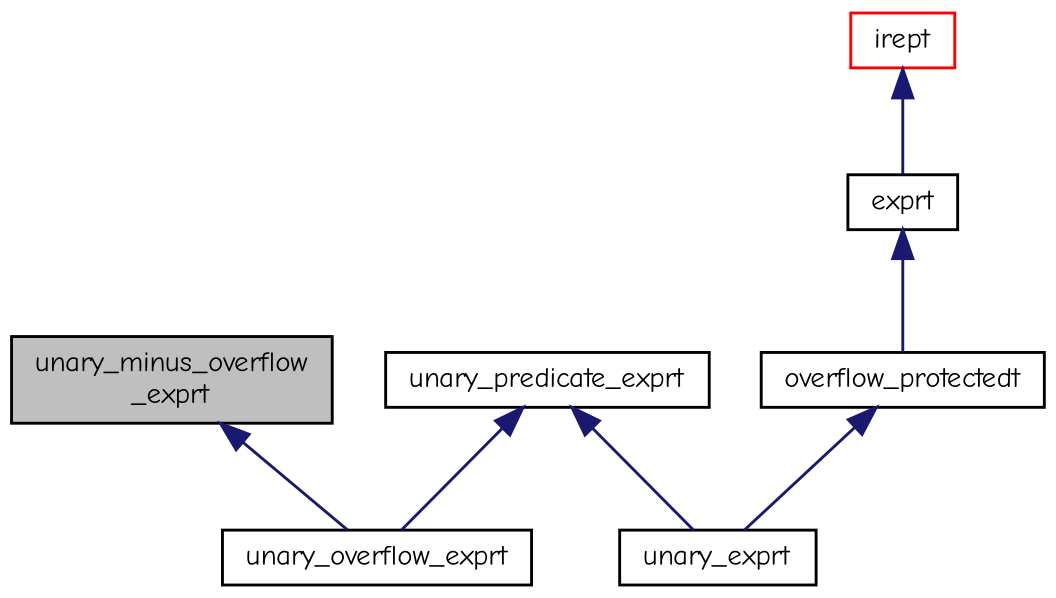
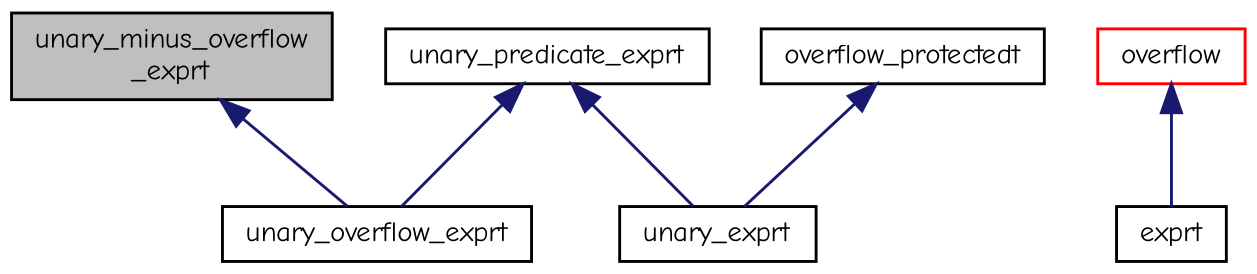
(903, 40) -> (1171, 56)
(903, 306) -> none
